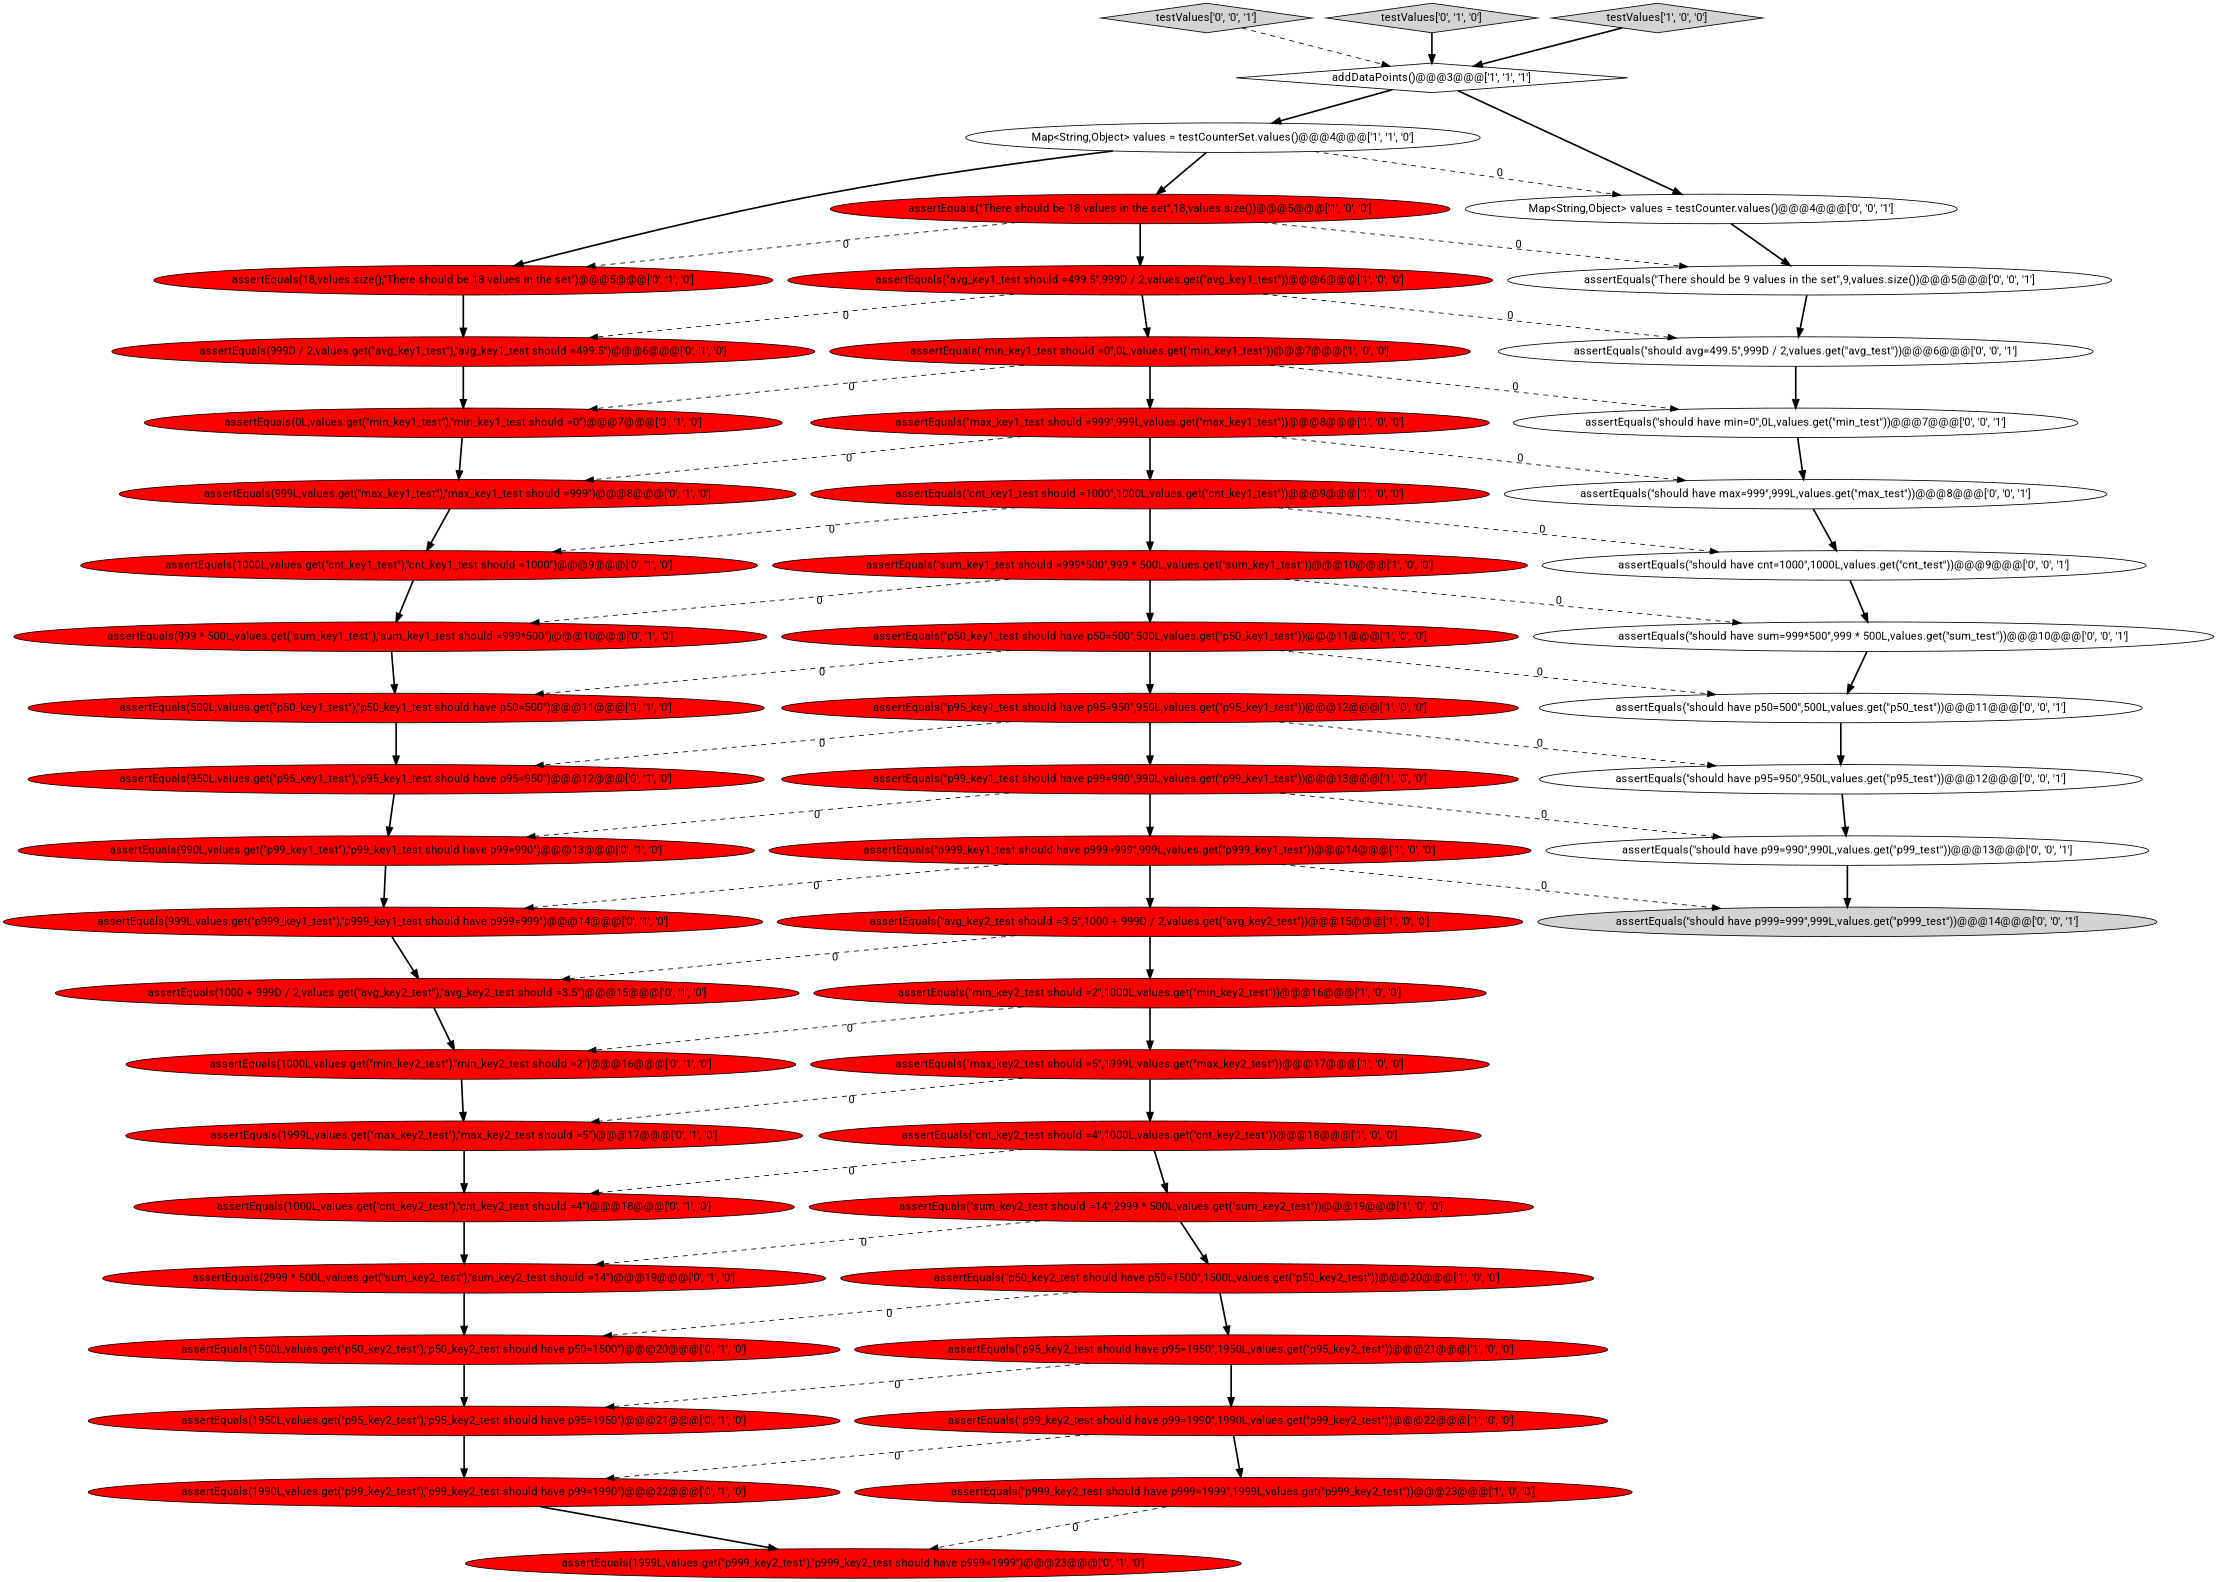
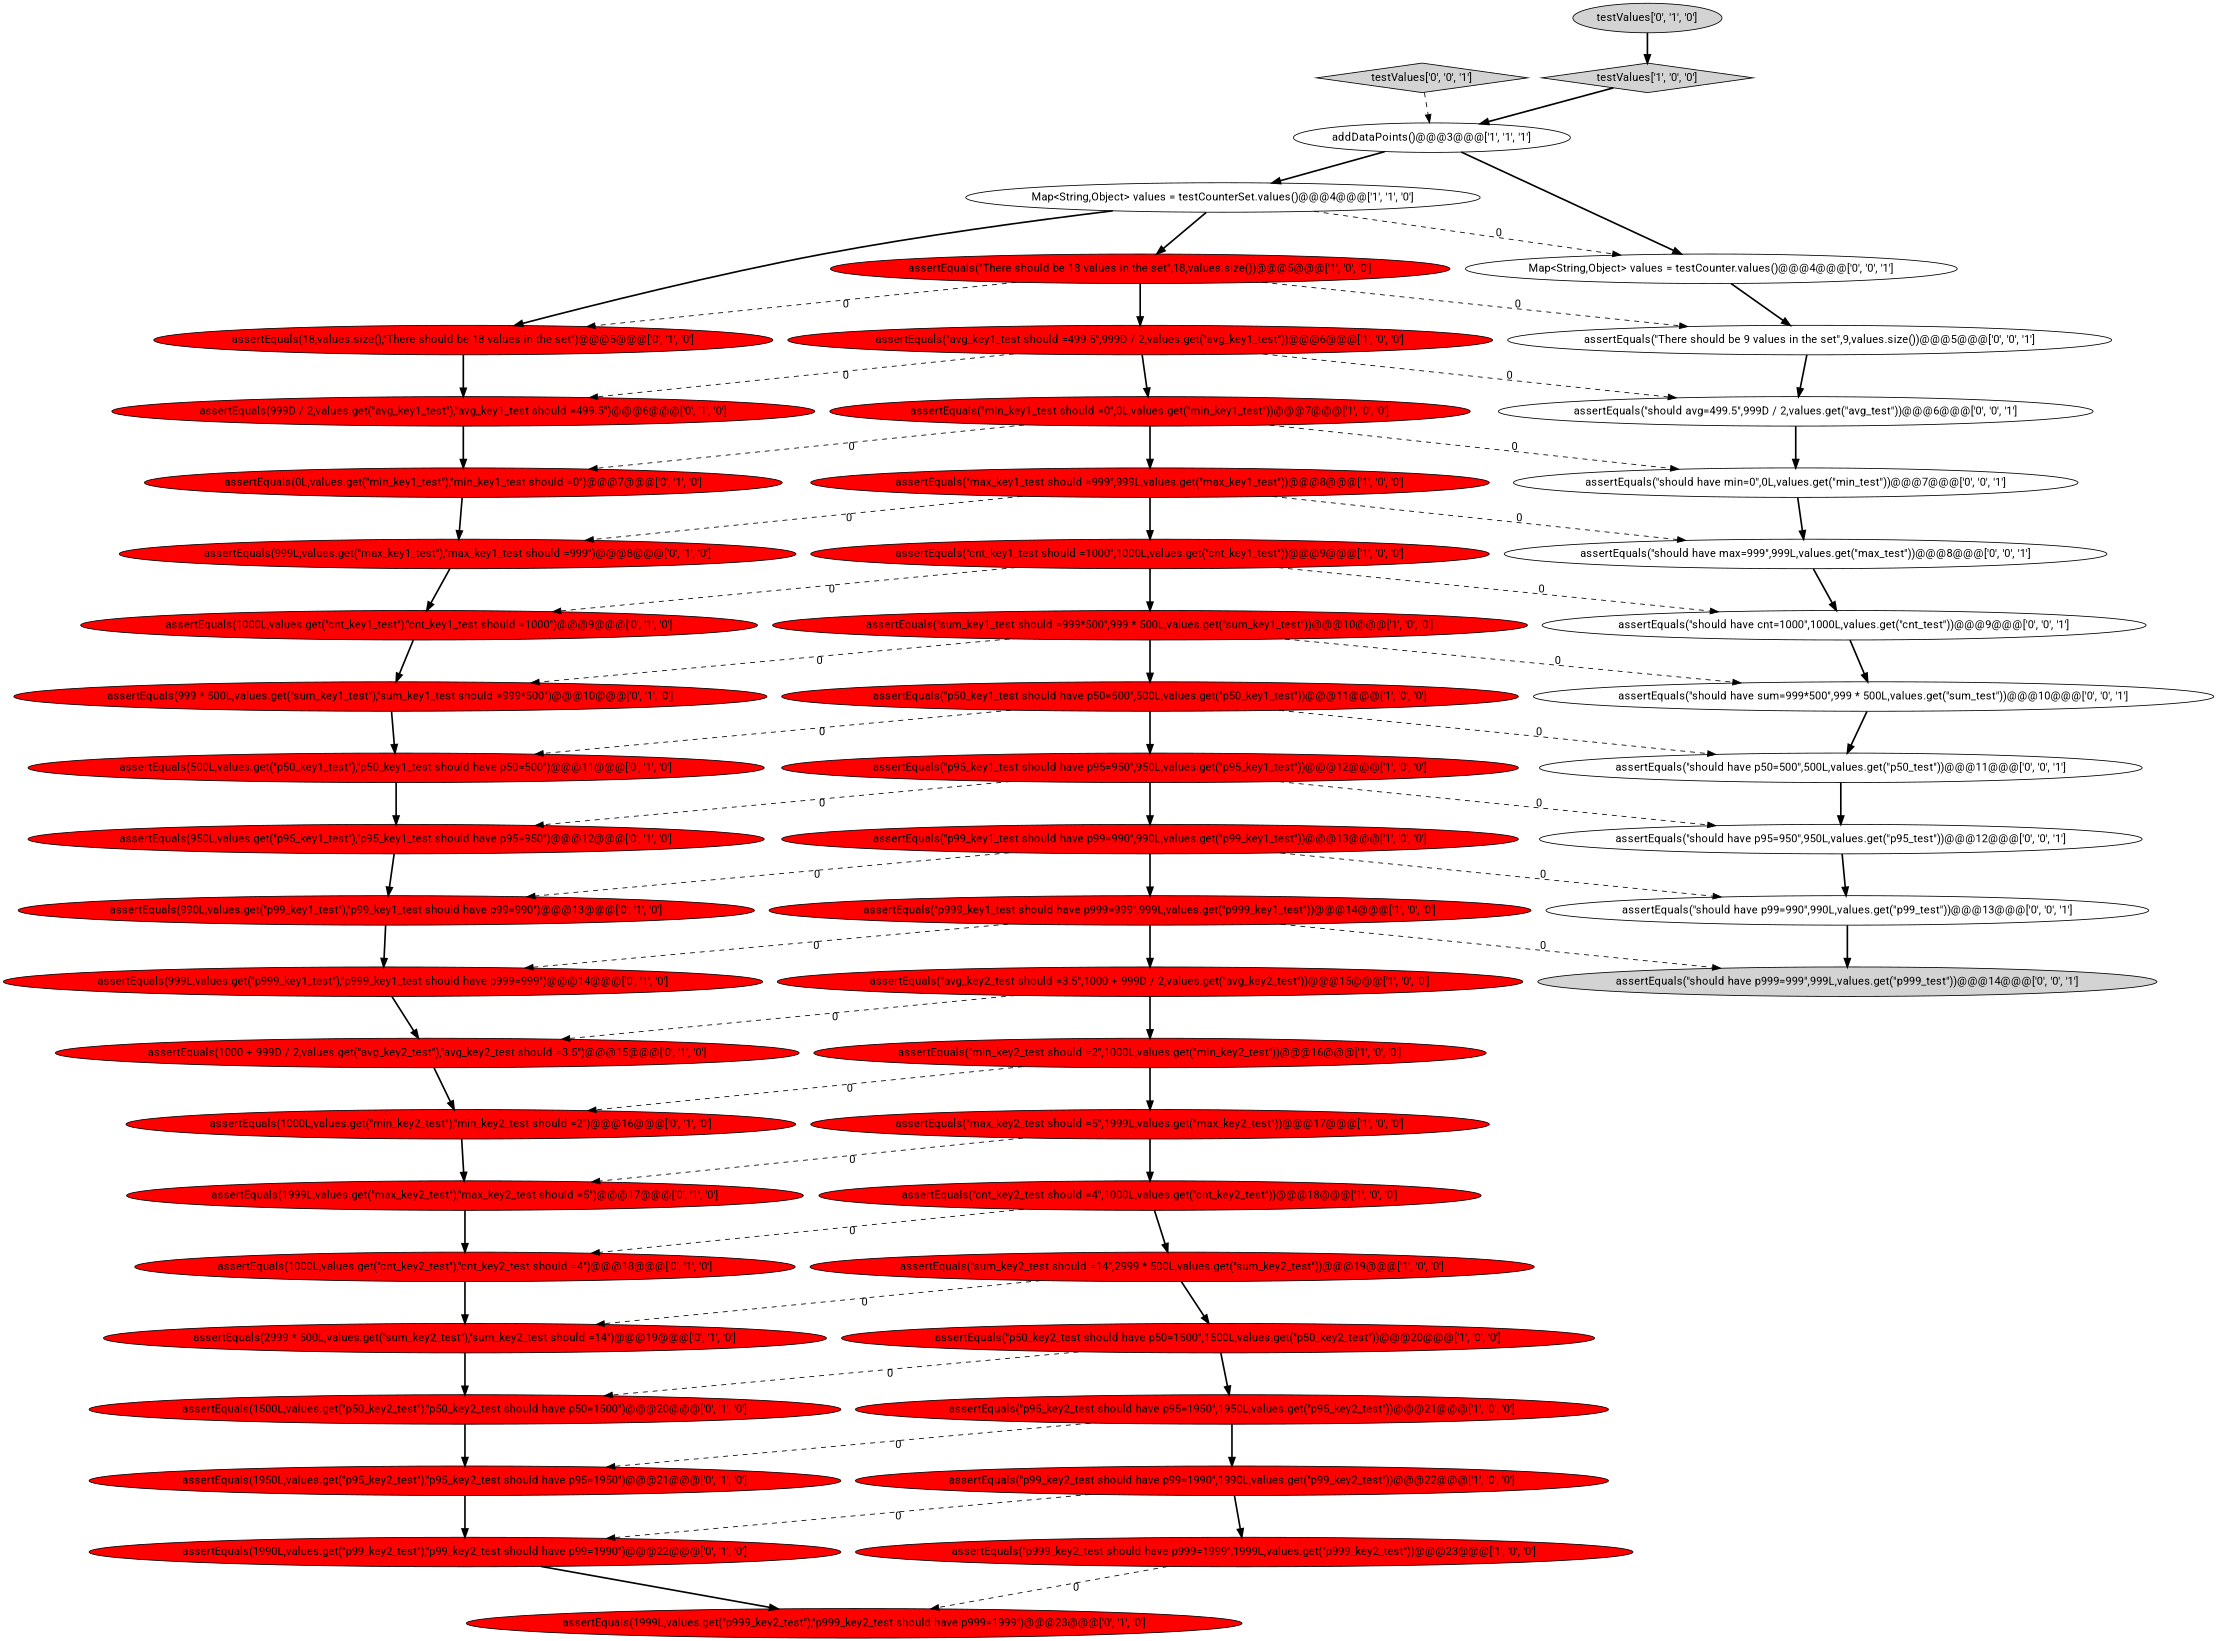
(1432, 18) -> (1647, 18)
(1432, 44) -> (1647, 44)
(1432, 78) -> (1432, 138)
